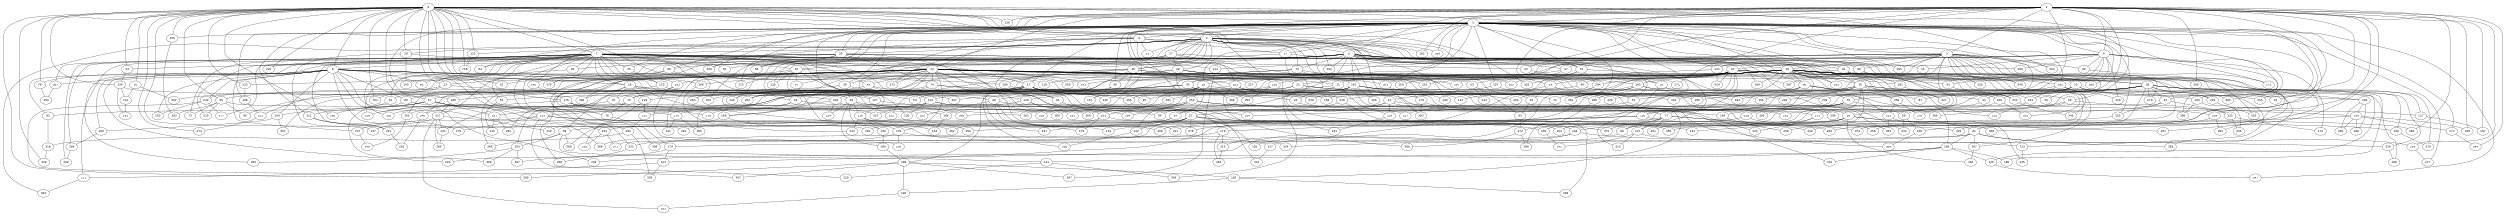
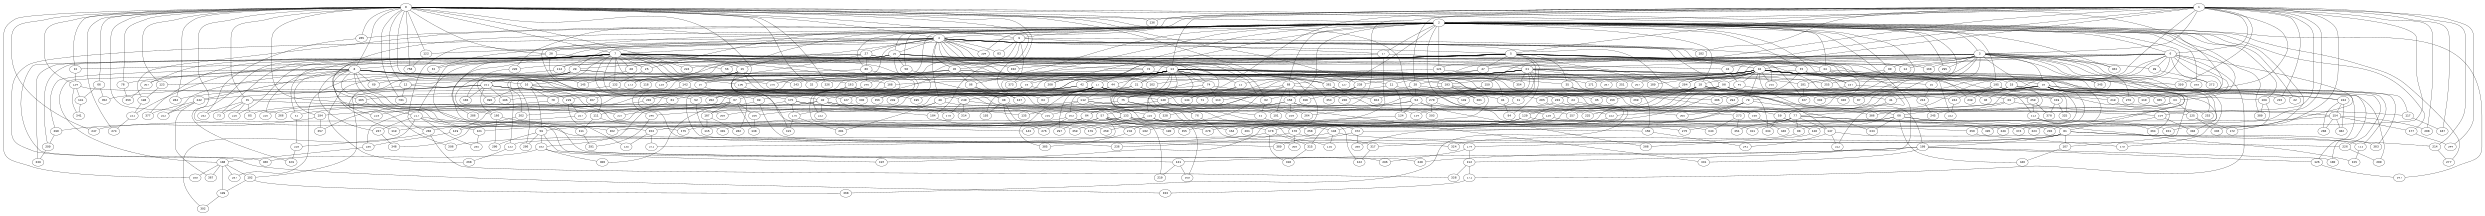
(1258, 28) -> none
